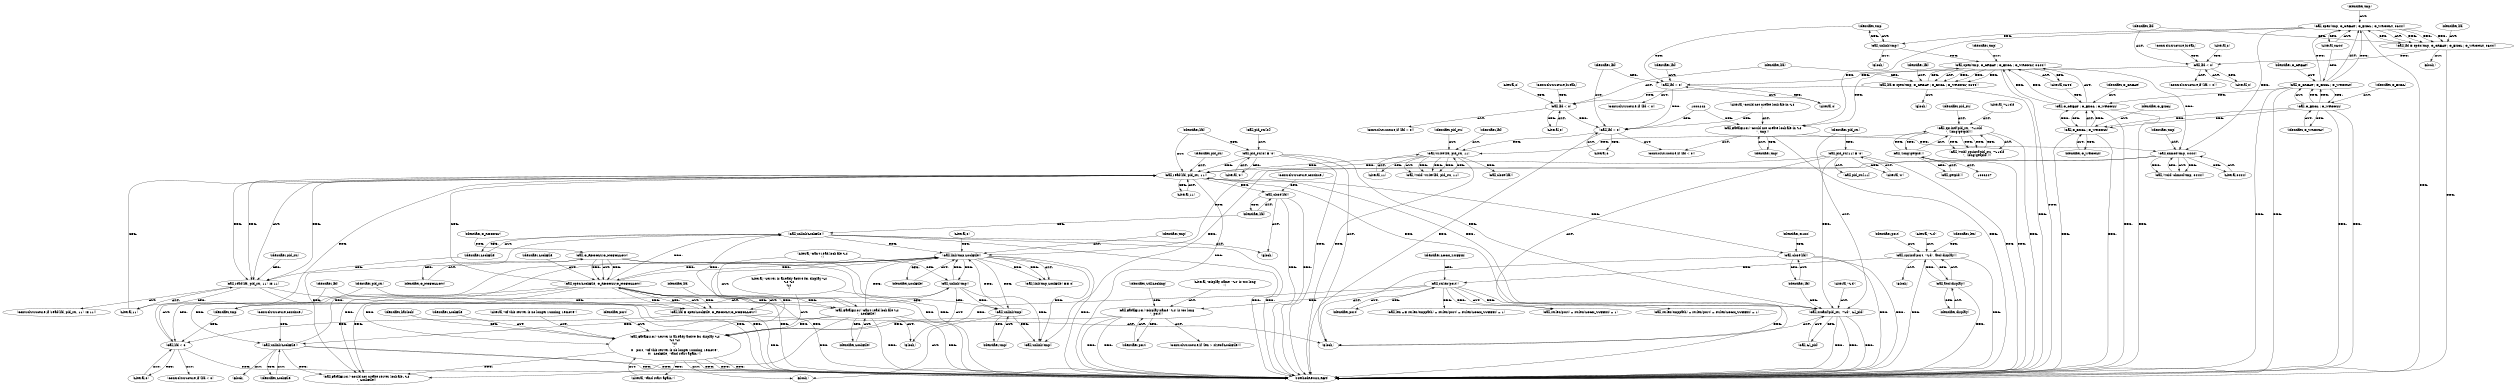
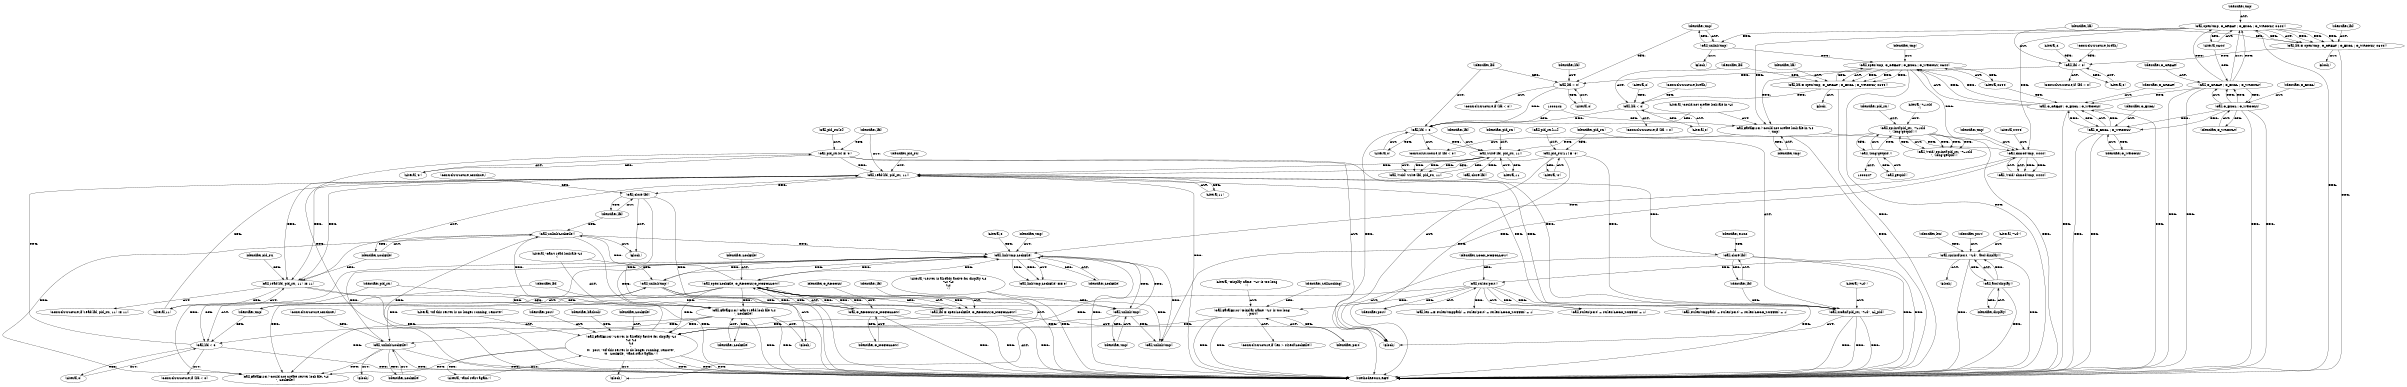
(2206, 164) -> none
(1835, 165) -> (1549, 142)
(1371, 166) -> (1464, 166)
(2173, 166) -> (2012, 166)
(601, 182) -> (795, 301)
(1342, 226) -> none
(480, 244) -> (872, 301)
(1445, 256) -> (1484, 256)
(1808, 345) -> none
(2021, 365) -> none
